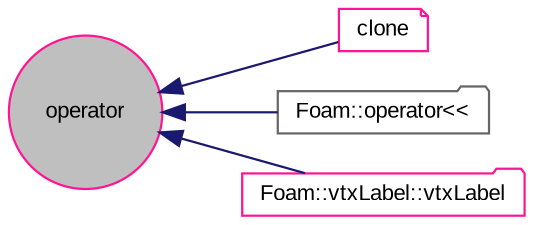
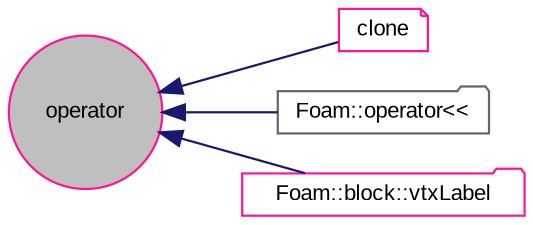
(383, 195) -> (383, 195)
